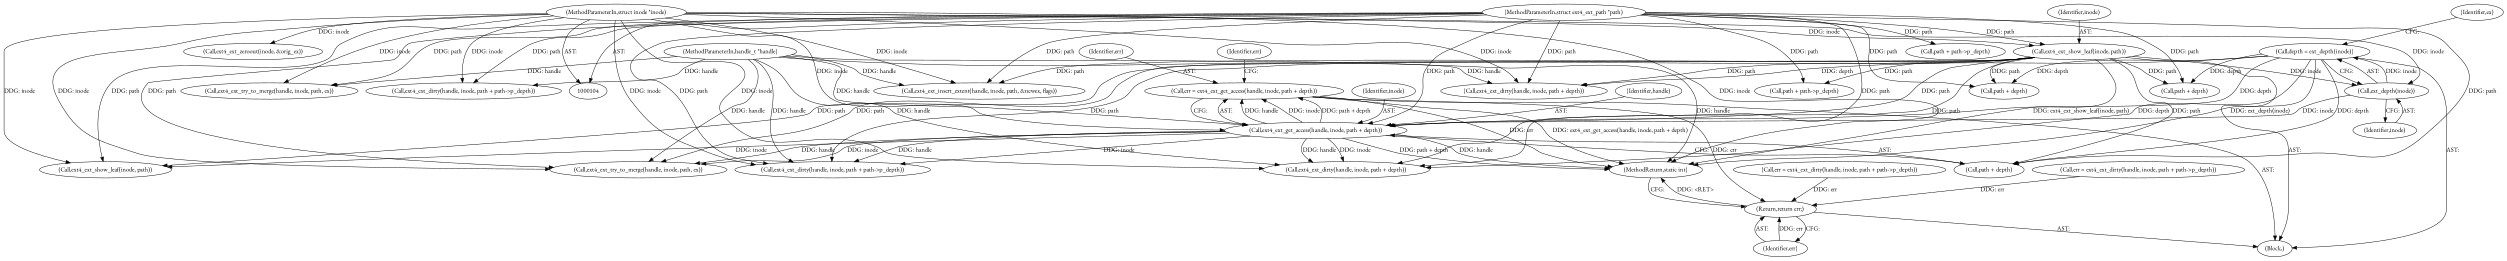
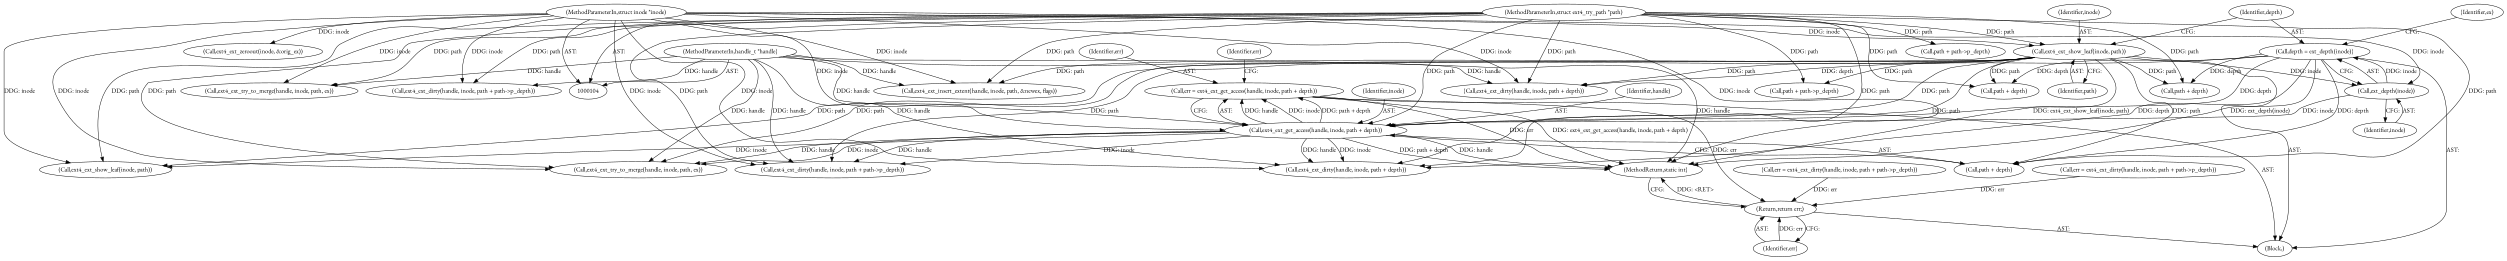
(1564, 12) -> (1564, 12)
none -> (2261, 12)
none -> (673, 82)
none -> (2077, 91)
